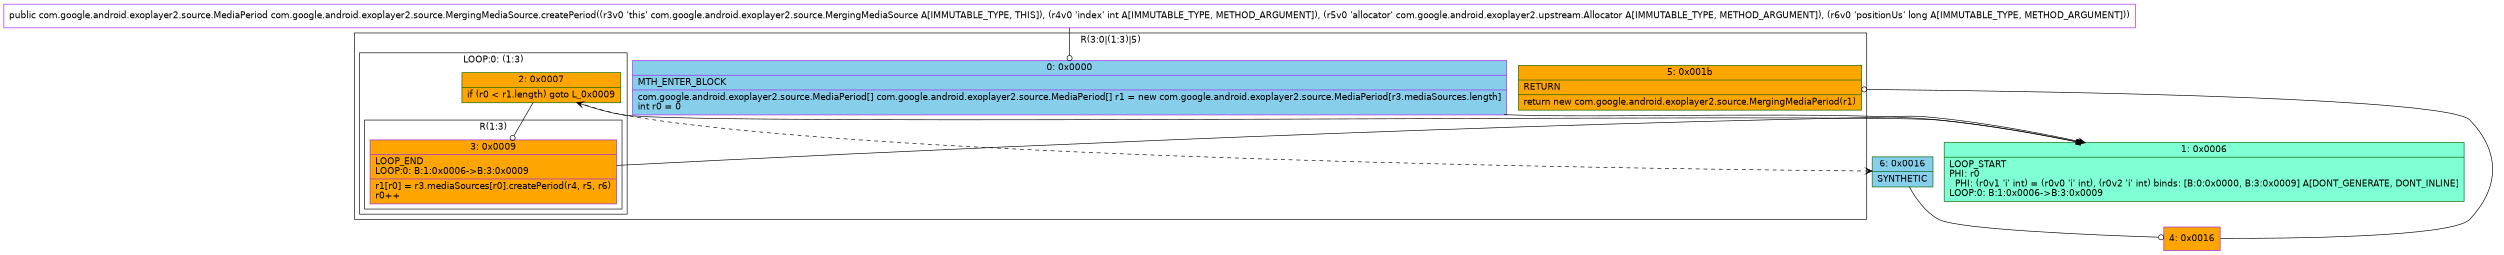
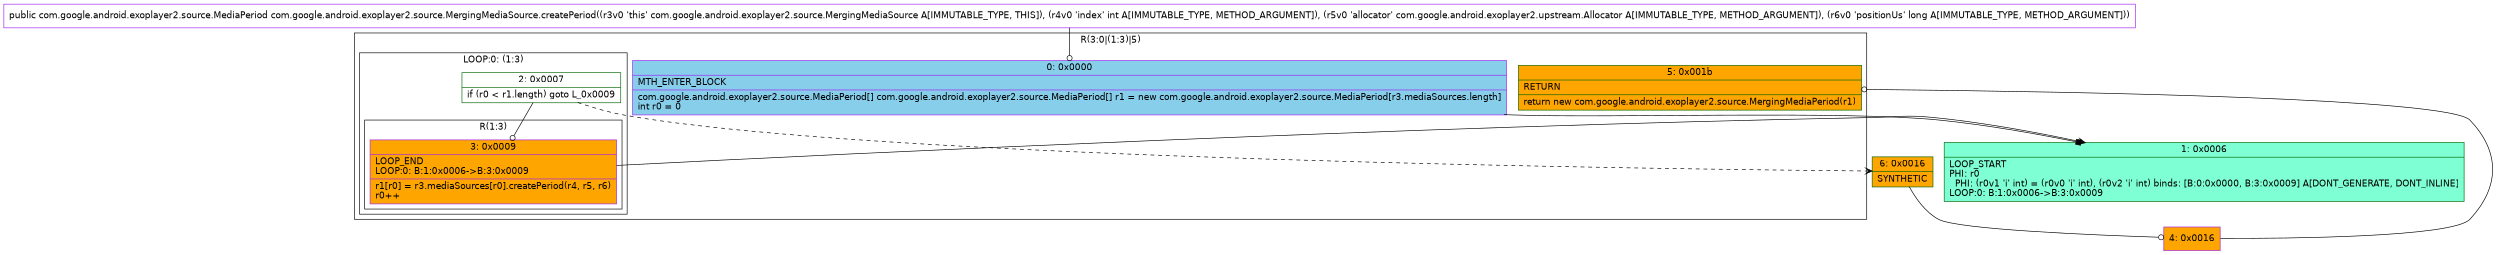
(541, 88) -> (541, 88)
(1333, 119) -> none
(1903, 172) -> (1903, 172)
